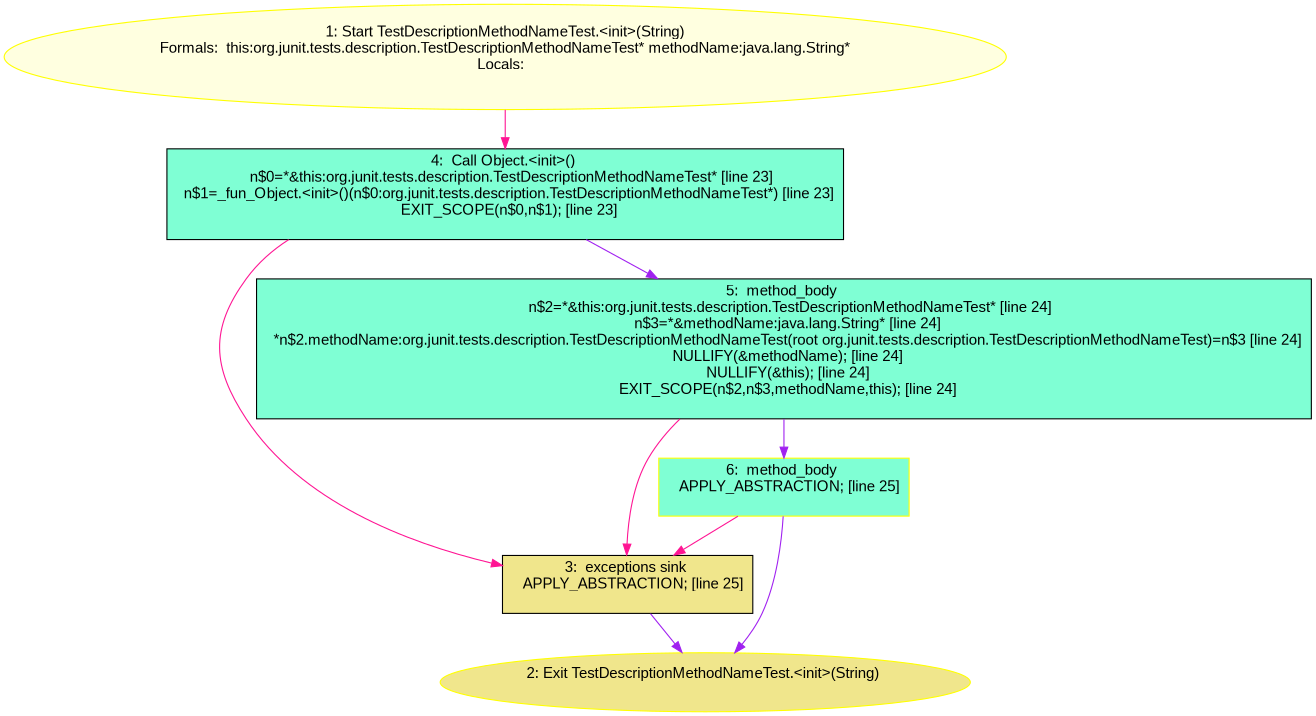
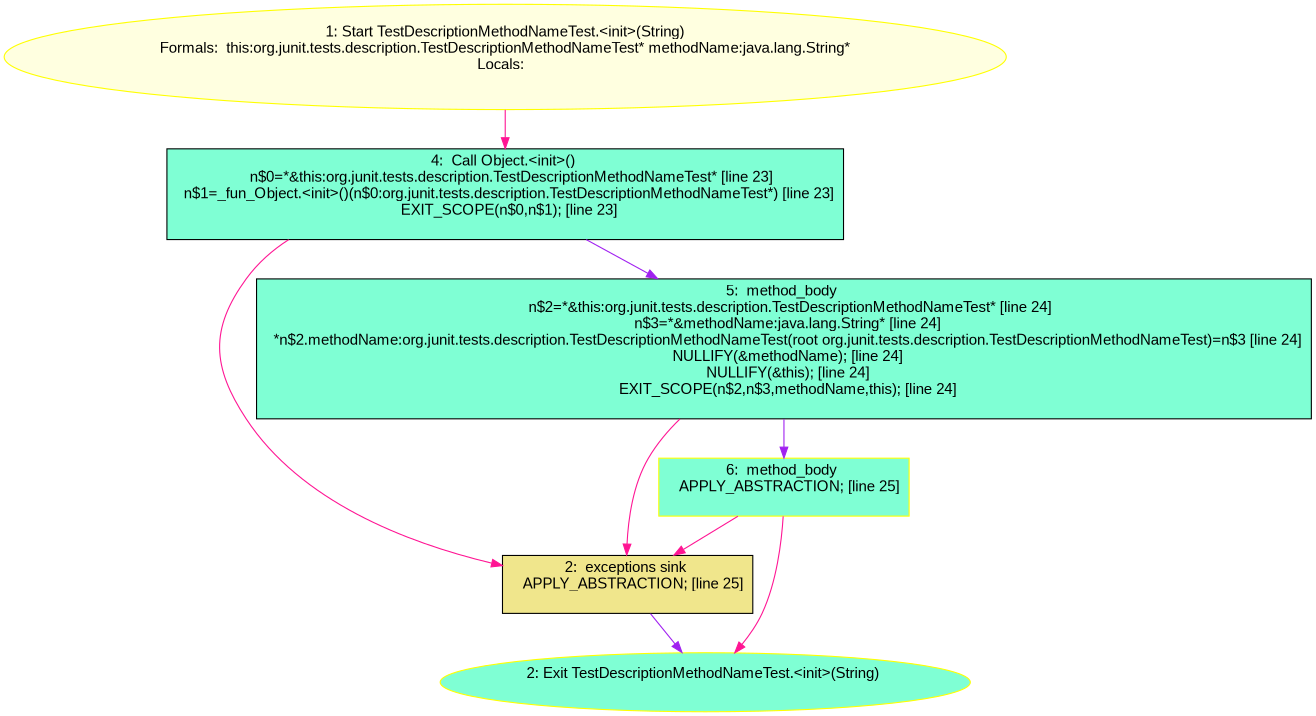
(628, 584) -> (628, 584)
(773, 584) -> (773, 584)
(705, 682) -> (705, 682)
